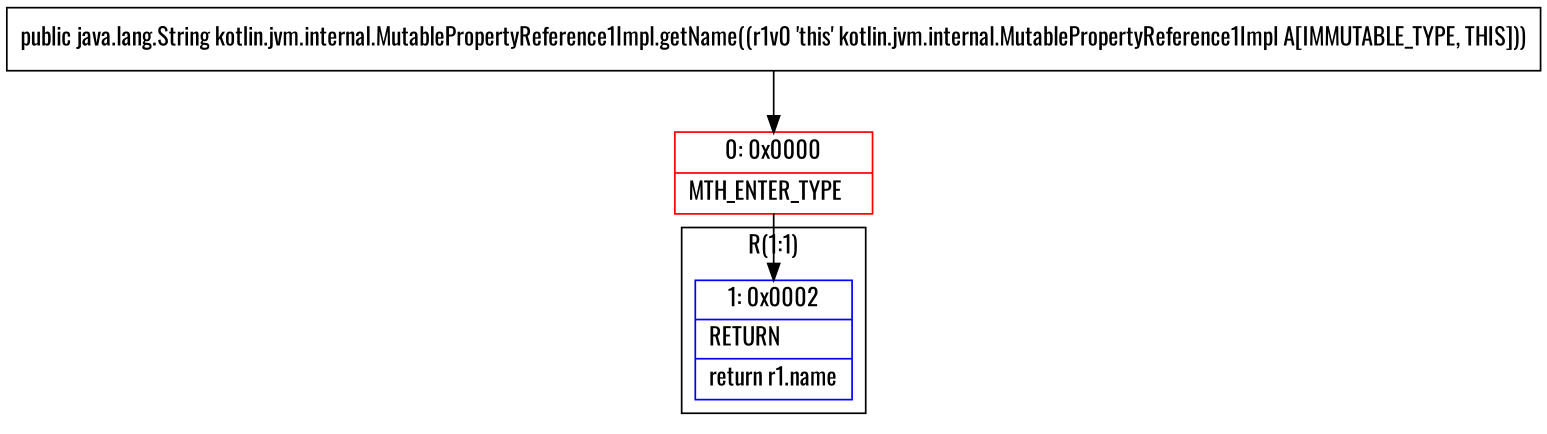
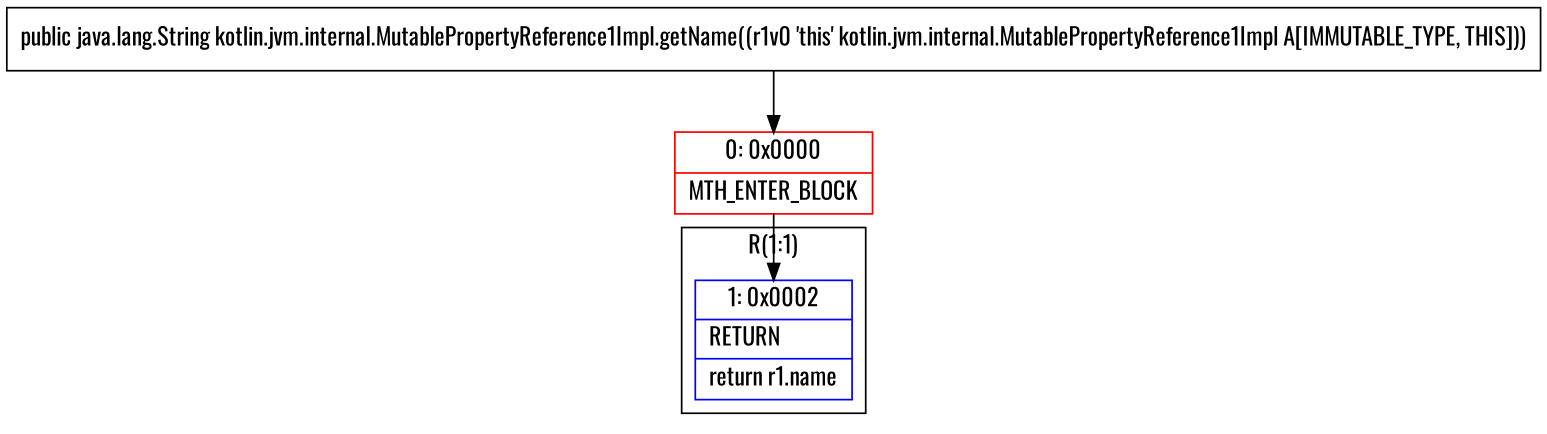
(766, 193) -> (774, 193)
